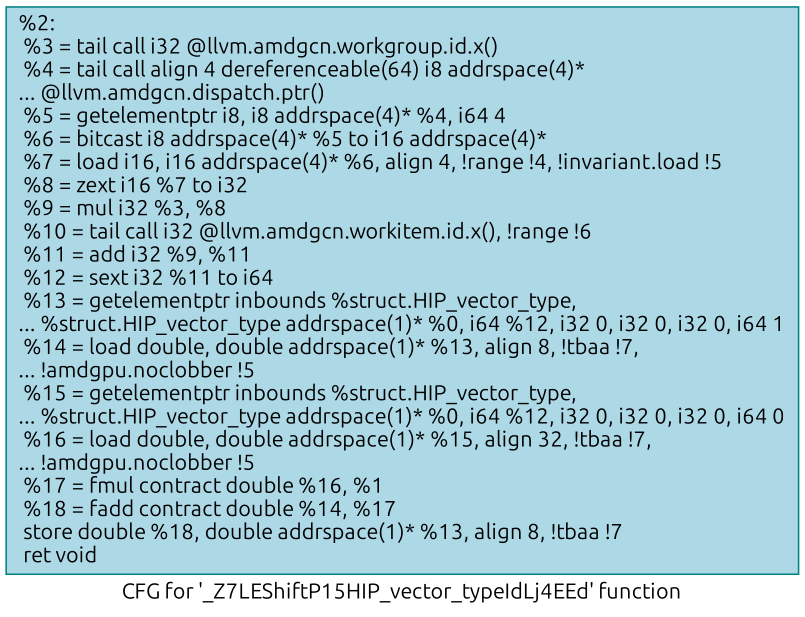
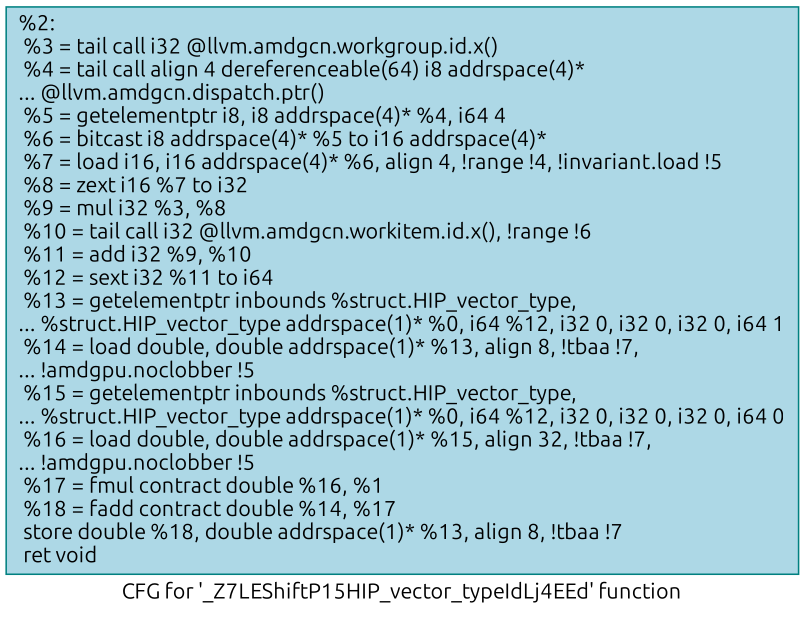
(136, 255) -> (136, 255)
